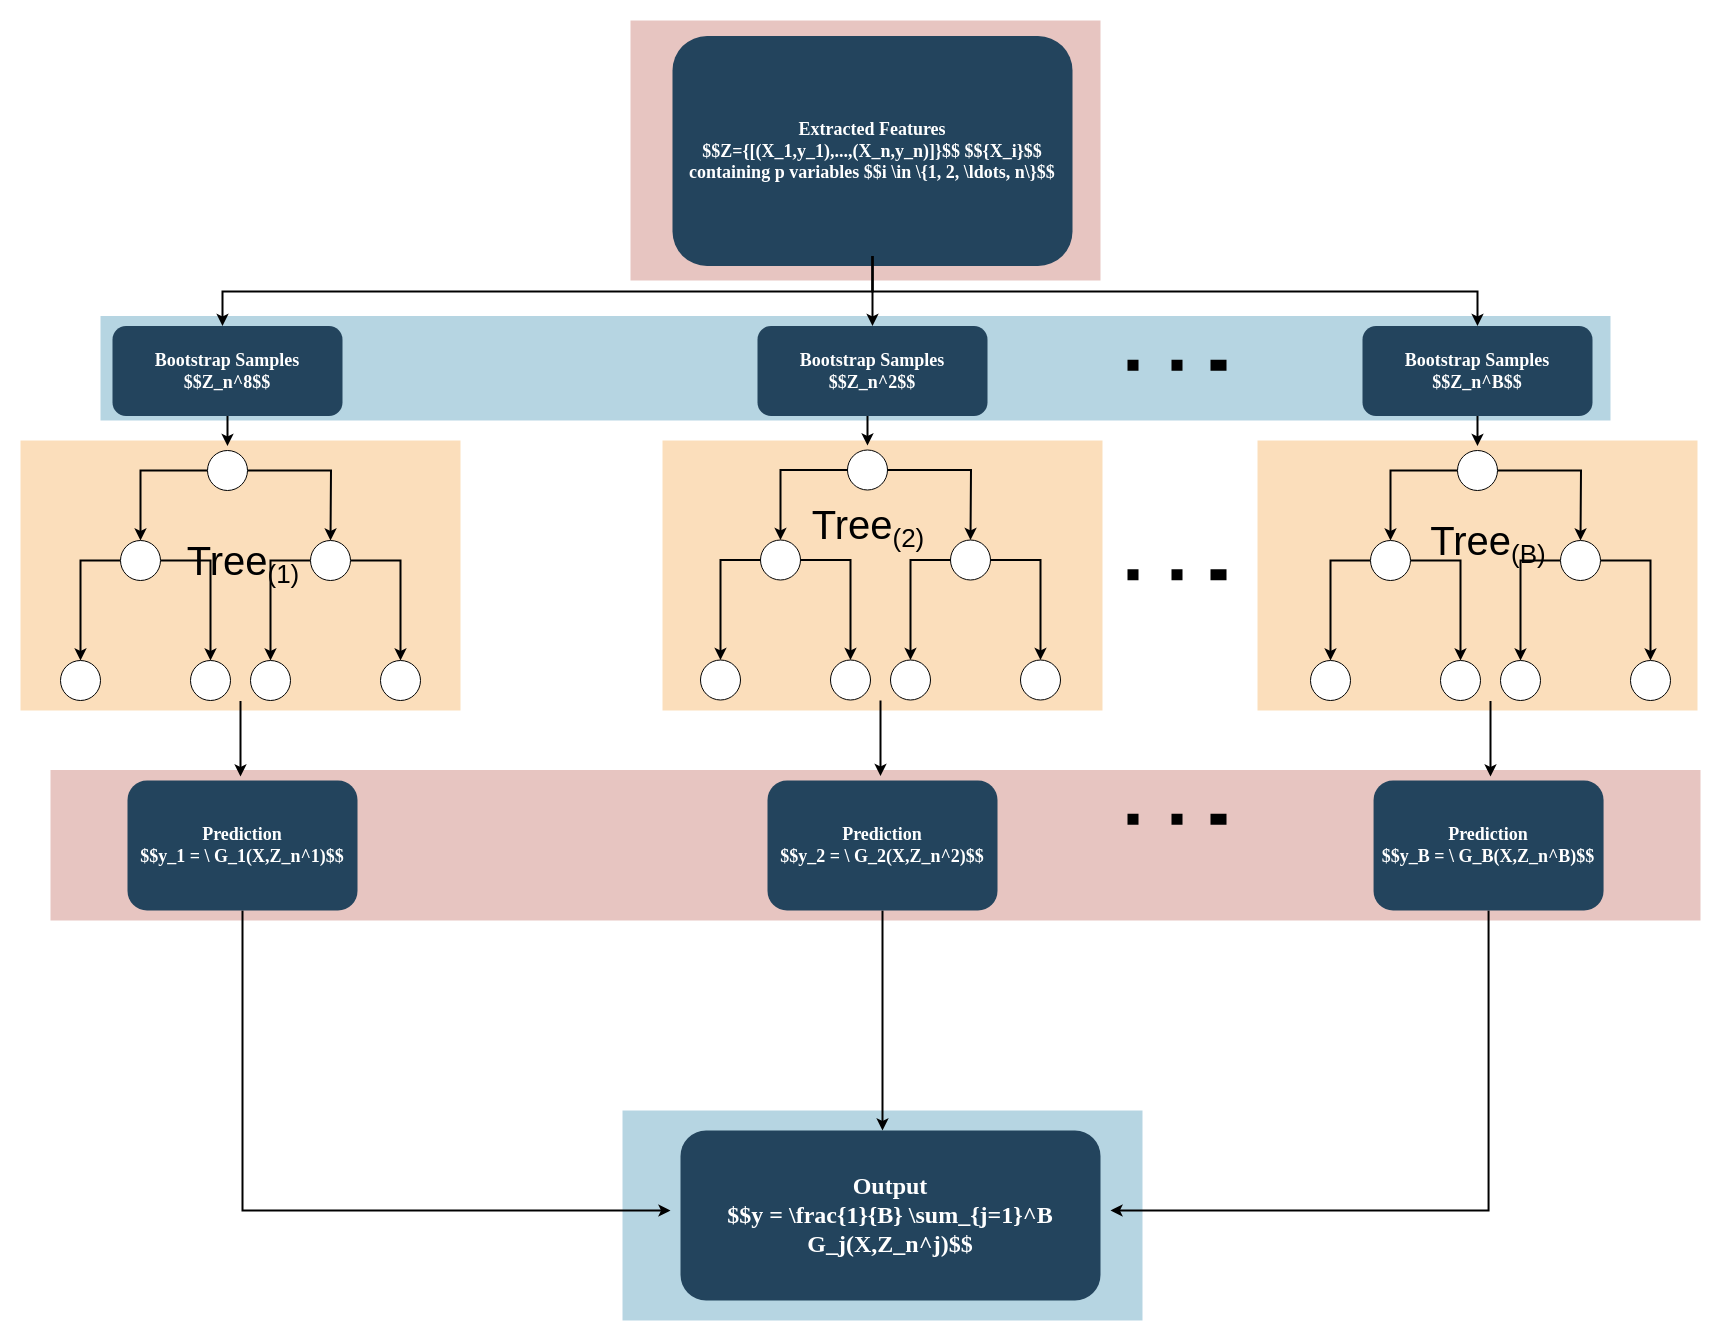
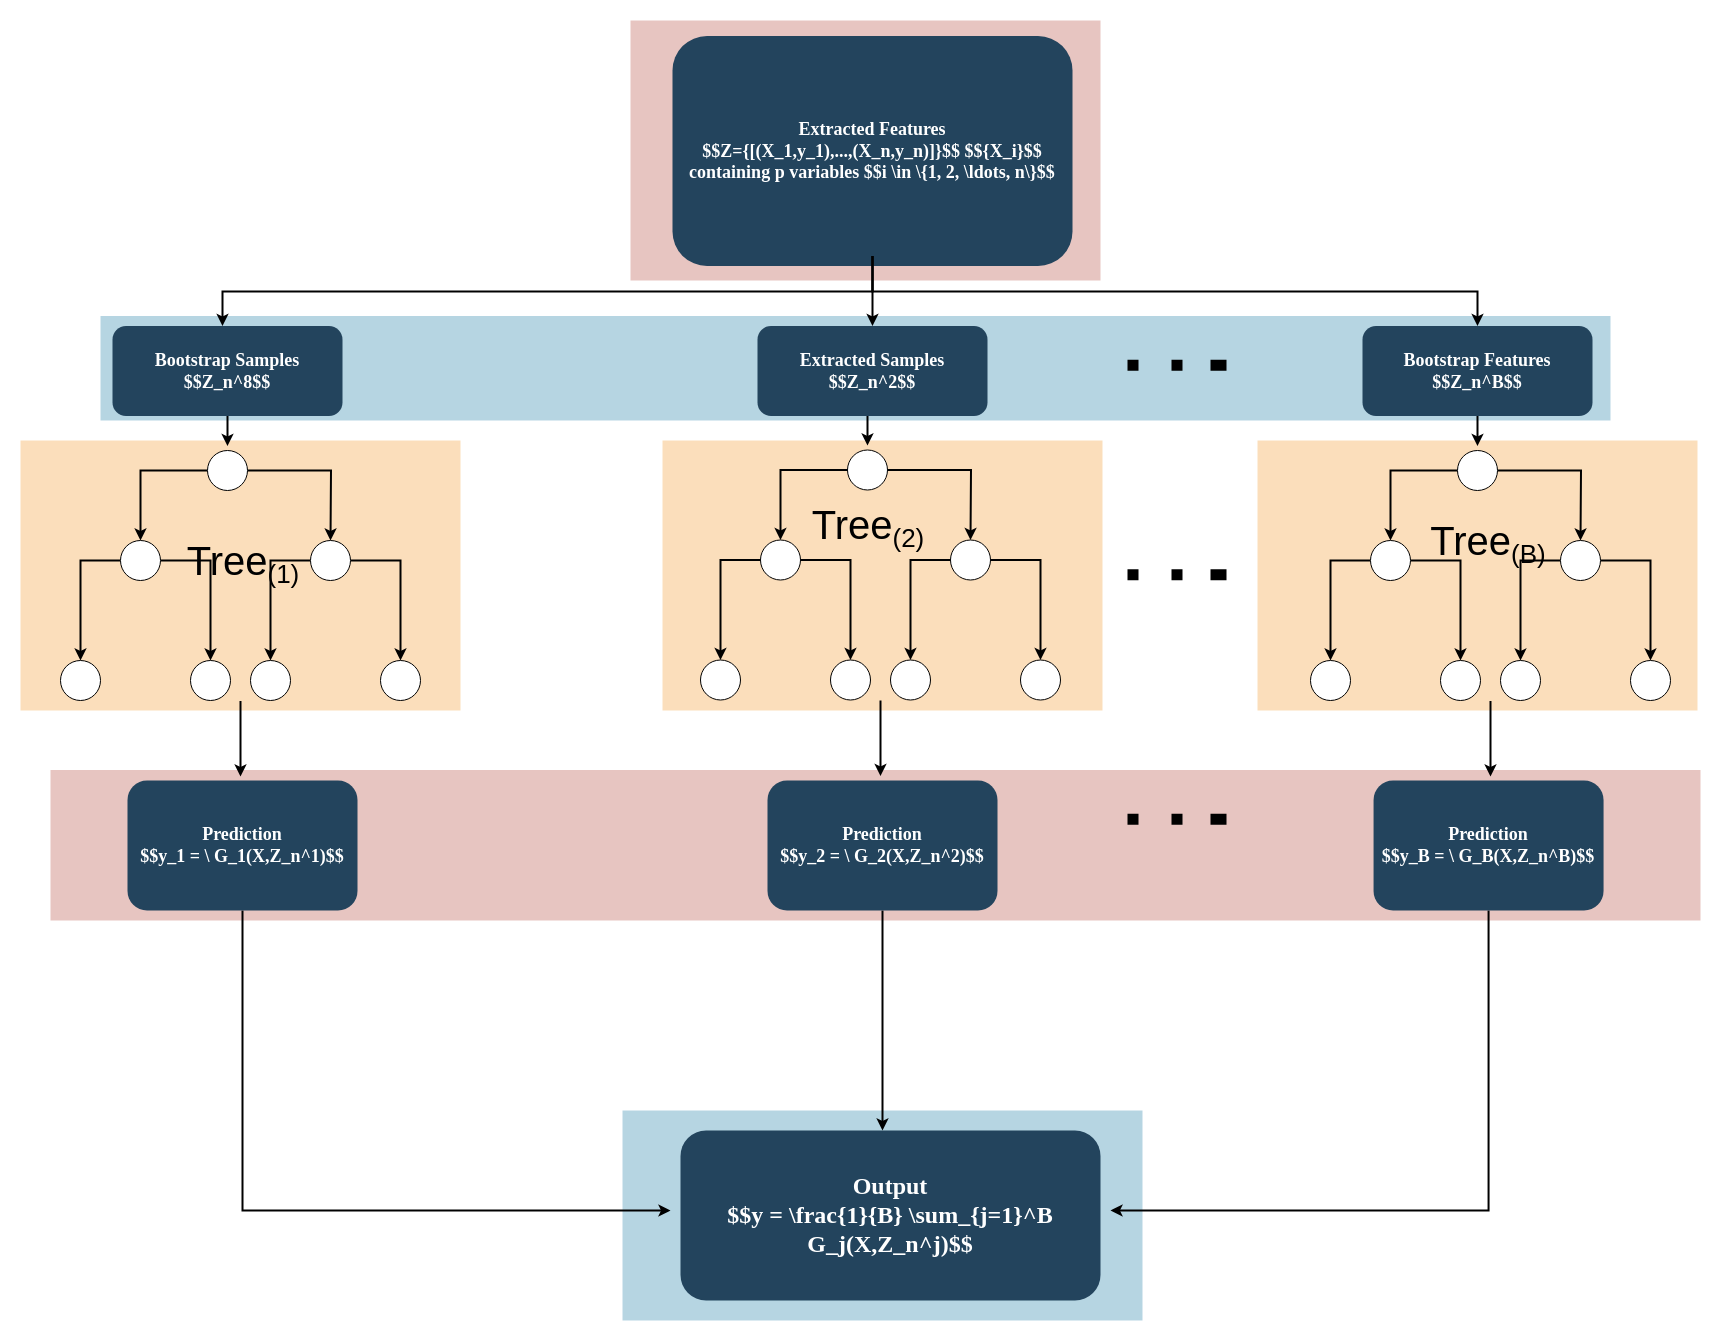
(873, 372) -> (873, 372)
(1478, 372) -> (1478, 372)
